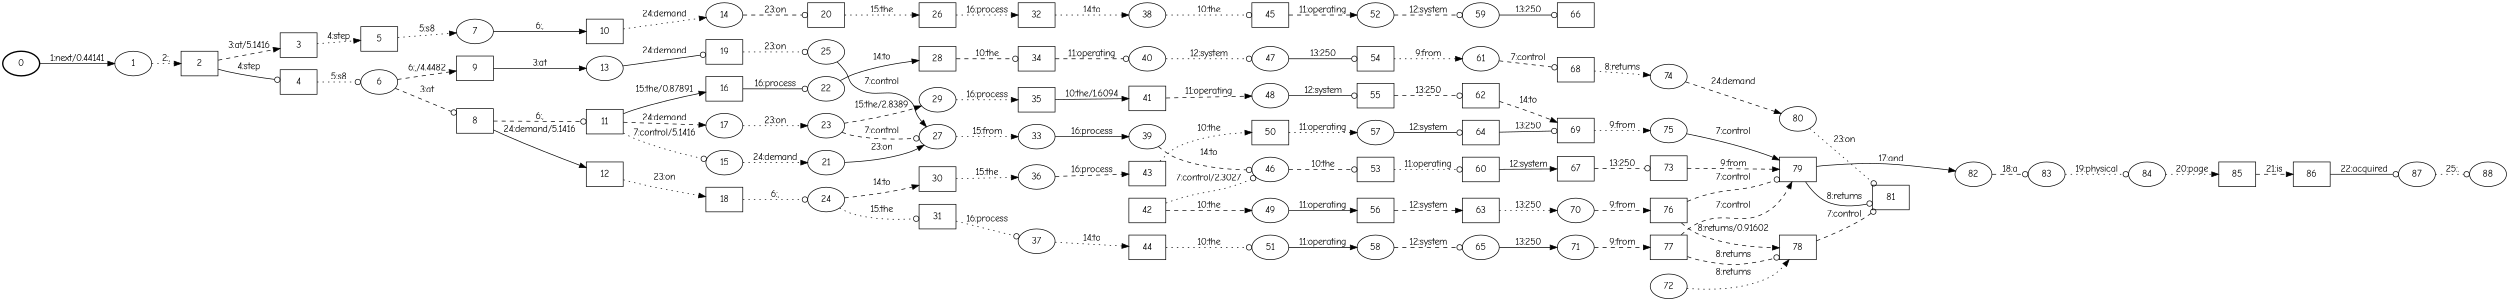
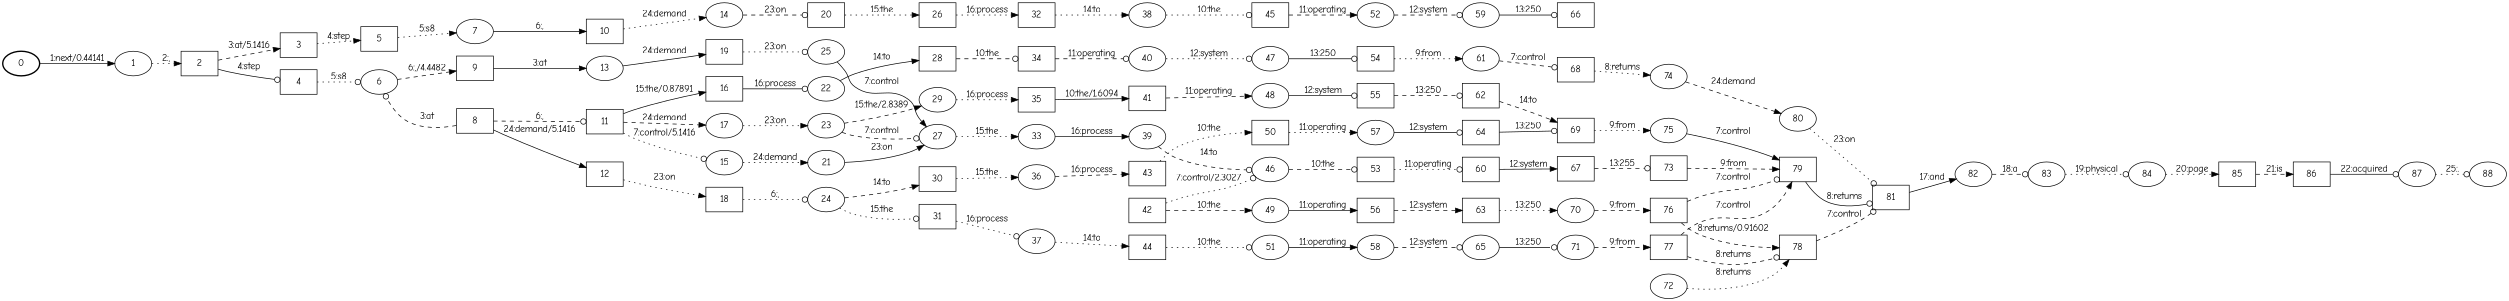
(662, 61) -> (662, 61)
(423, 100) -> (416, 125)
(987, 132) -> (987, 132)
(1622, 164) -> (1622, 164)
(1883, 164) -> (1930, 187)
(1525, 247) -> (1525, 247)
